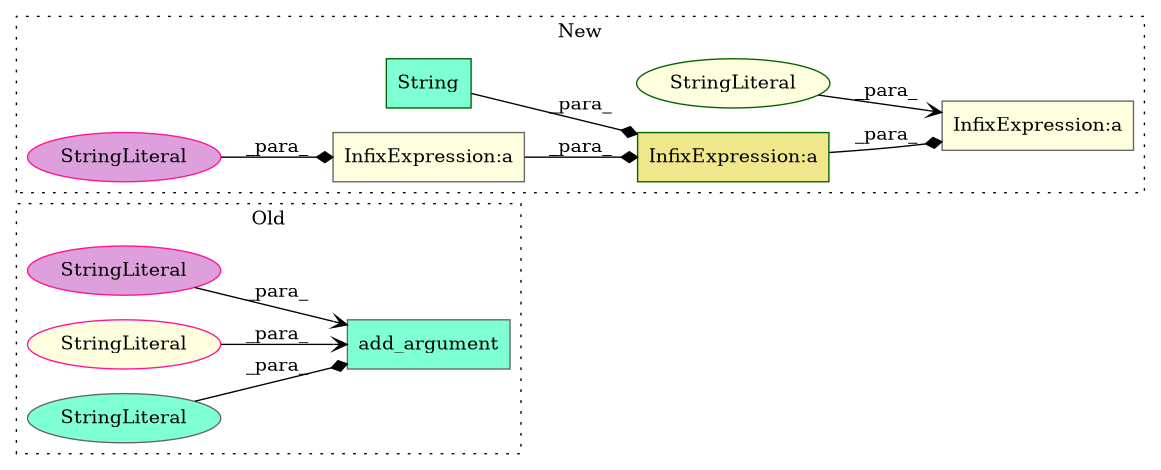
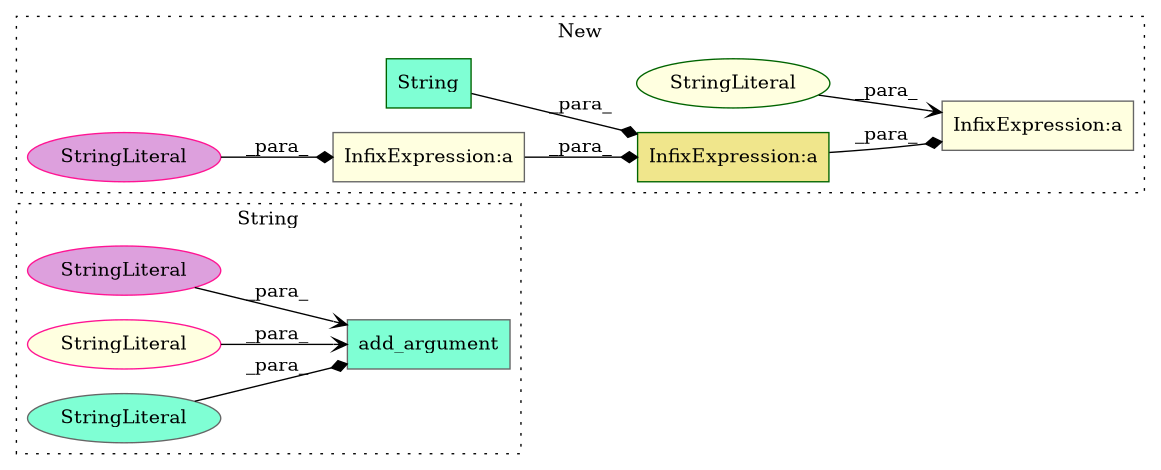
(269, 219) -> (269, 219)
